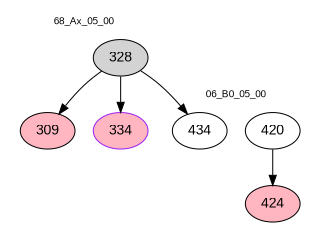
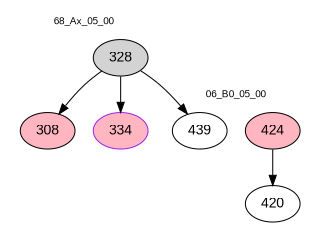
(48, 131) -> (48, 131)
(200, 131) -> (200, 131)
(273, 162) -> (273, 162)
